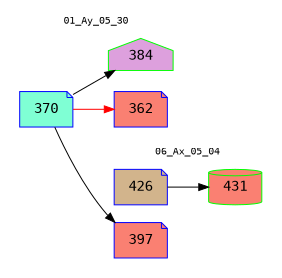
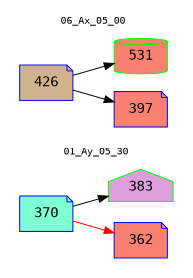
(141, 56) -> (141, 187)
(188, 152) -> (94, 21)
(78, 173) -> (89, 95)
(235, 187) -> (141, 56)
